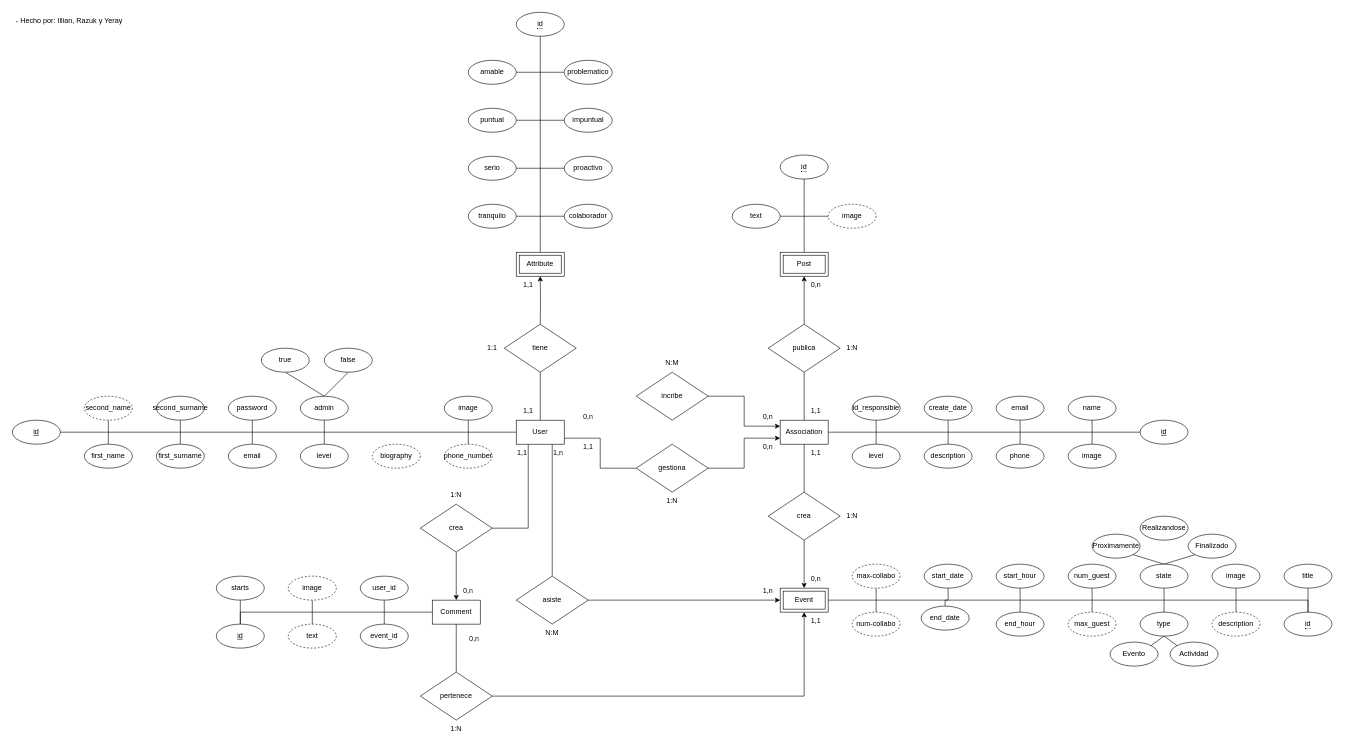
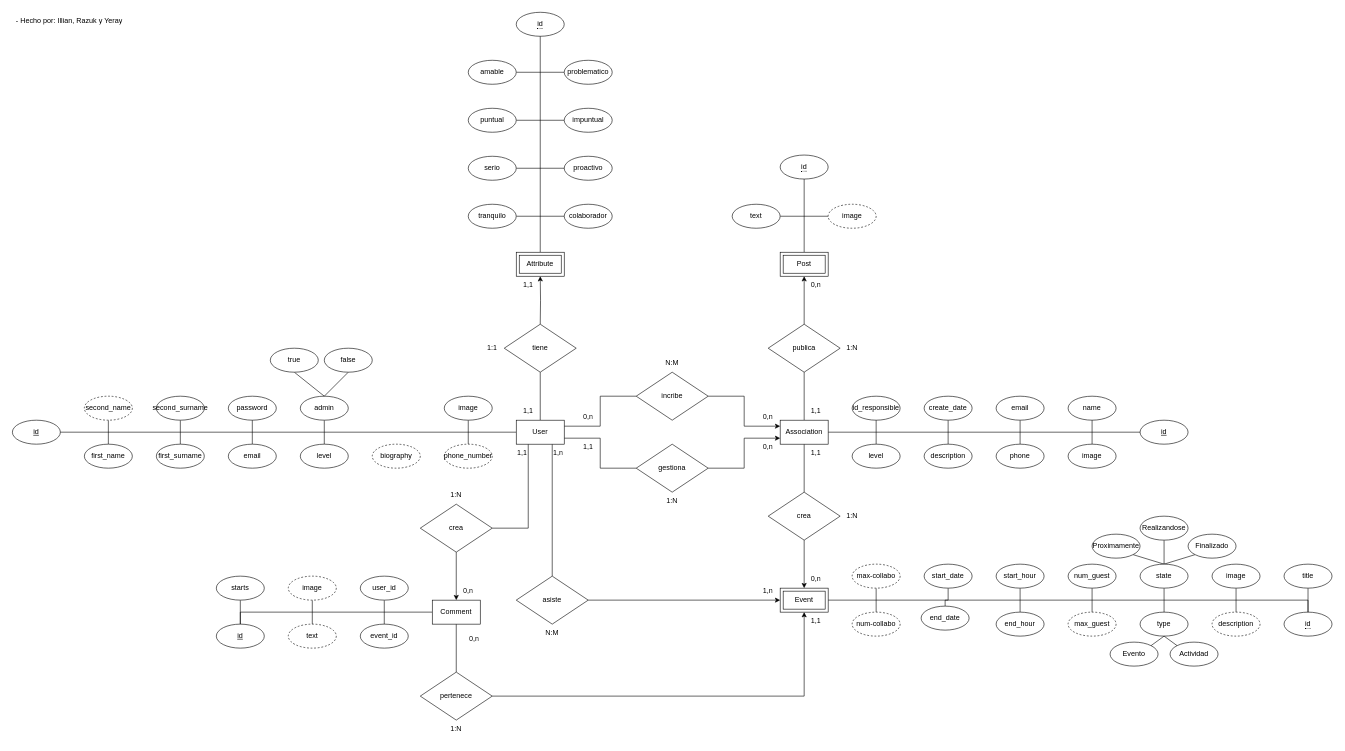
(285, 360) -> (294, 360)
none -> (600, 411)
none -> (1164, 551)
